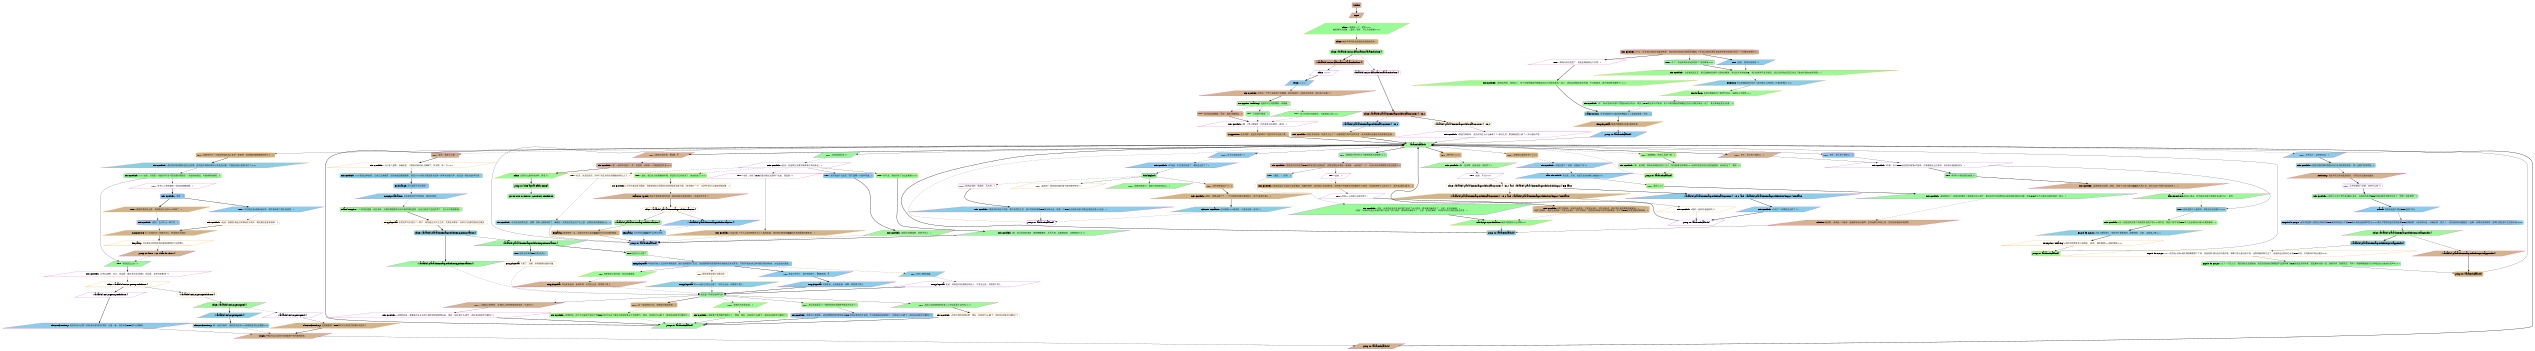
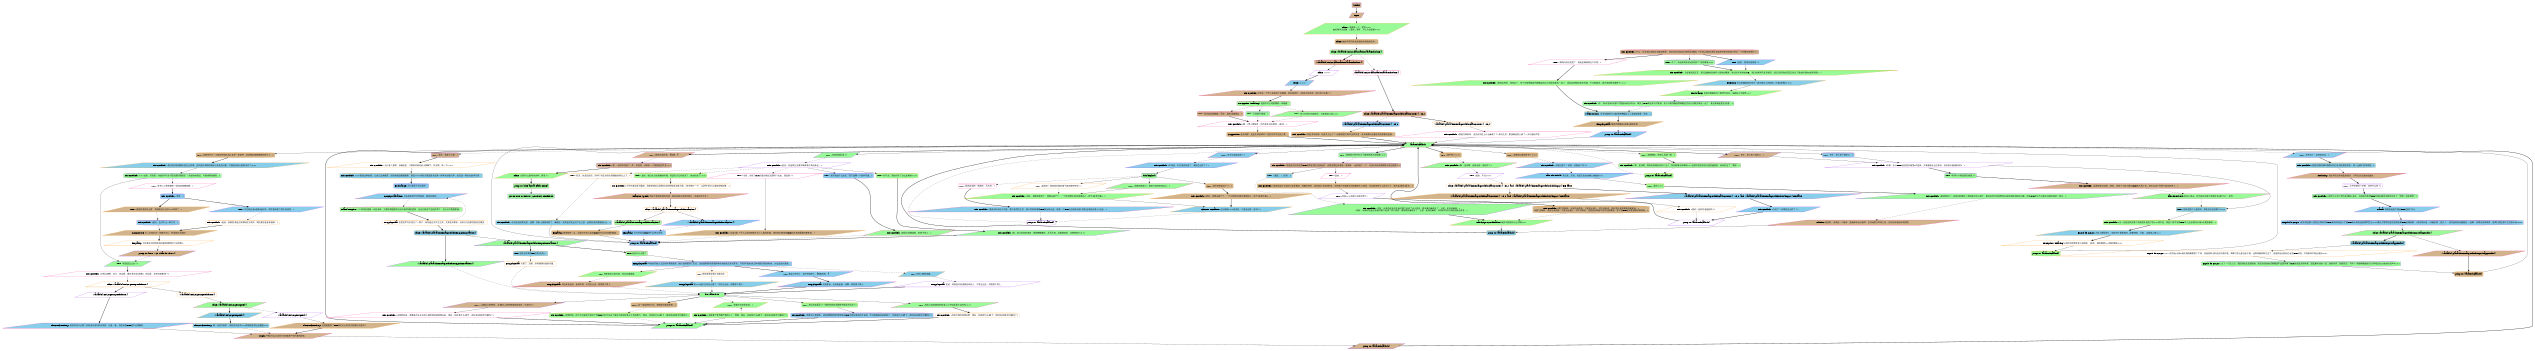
(411, 190) -> (466, 208)
none -> (1059, 196)
(712, 295) -> (712, 295)
(739, 309) -> (741, 311)
